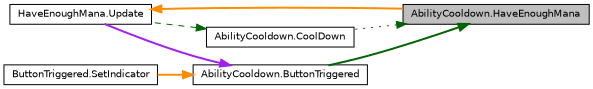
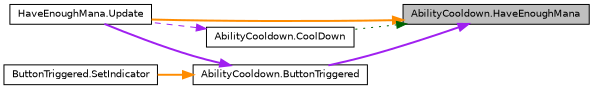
(282, 8) -> (272, 21)
(174, 25) -> (184, 26)
(394, 48) -> (394, 48)
